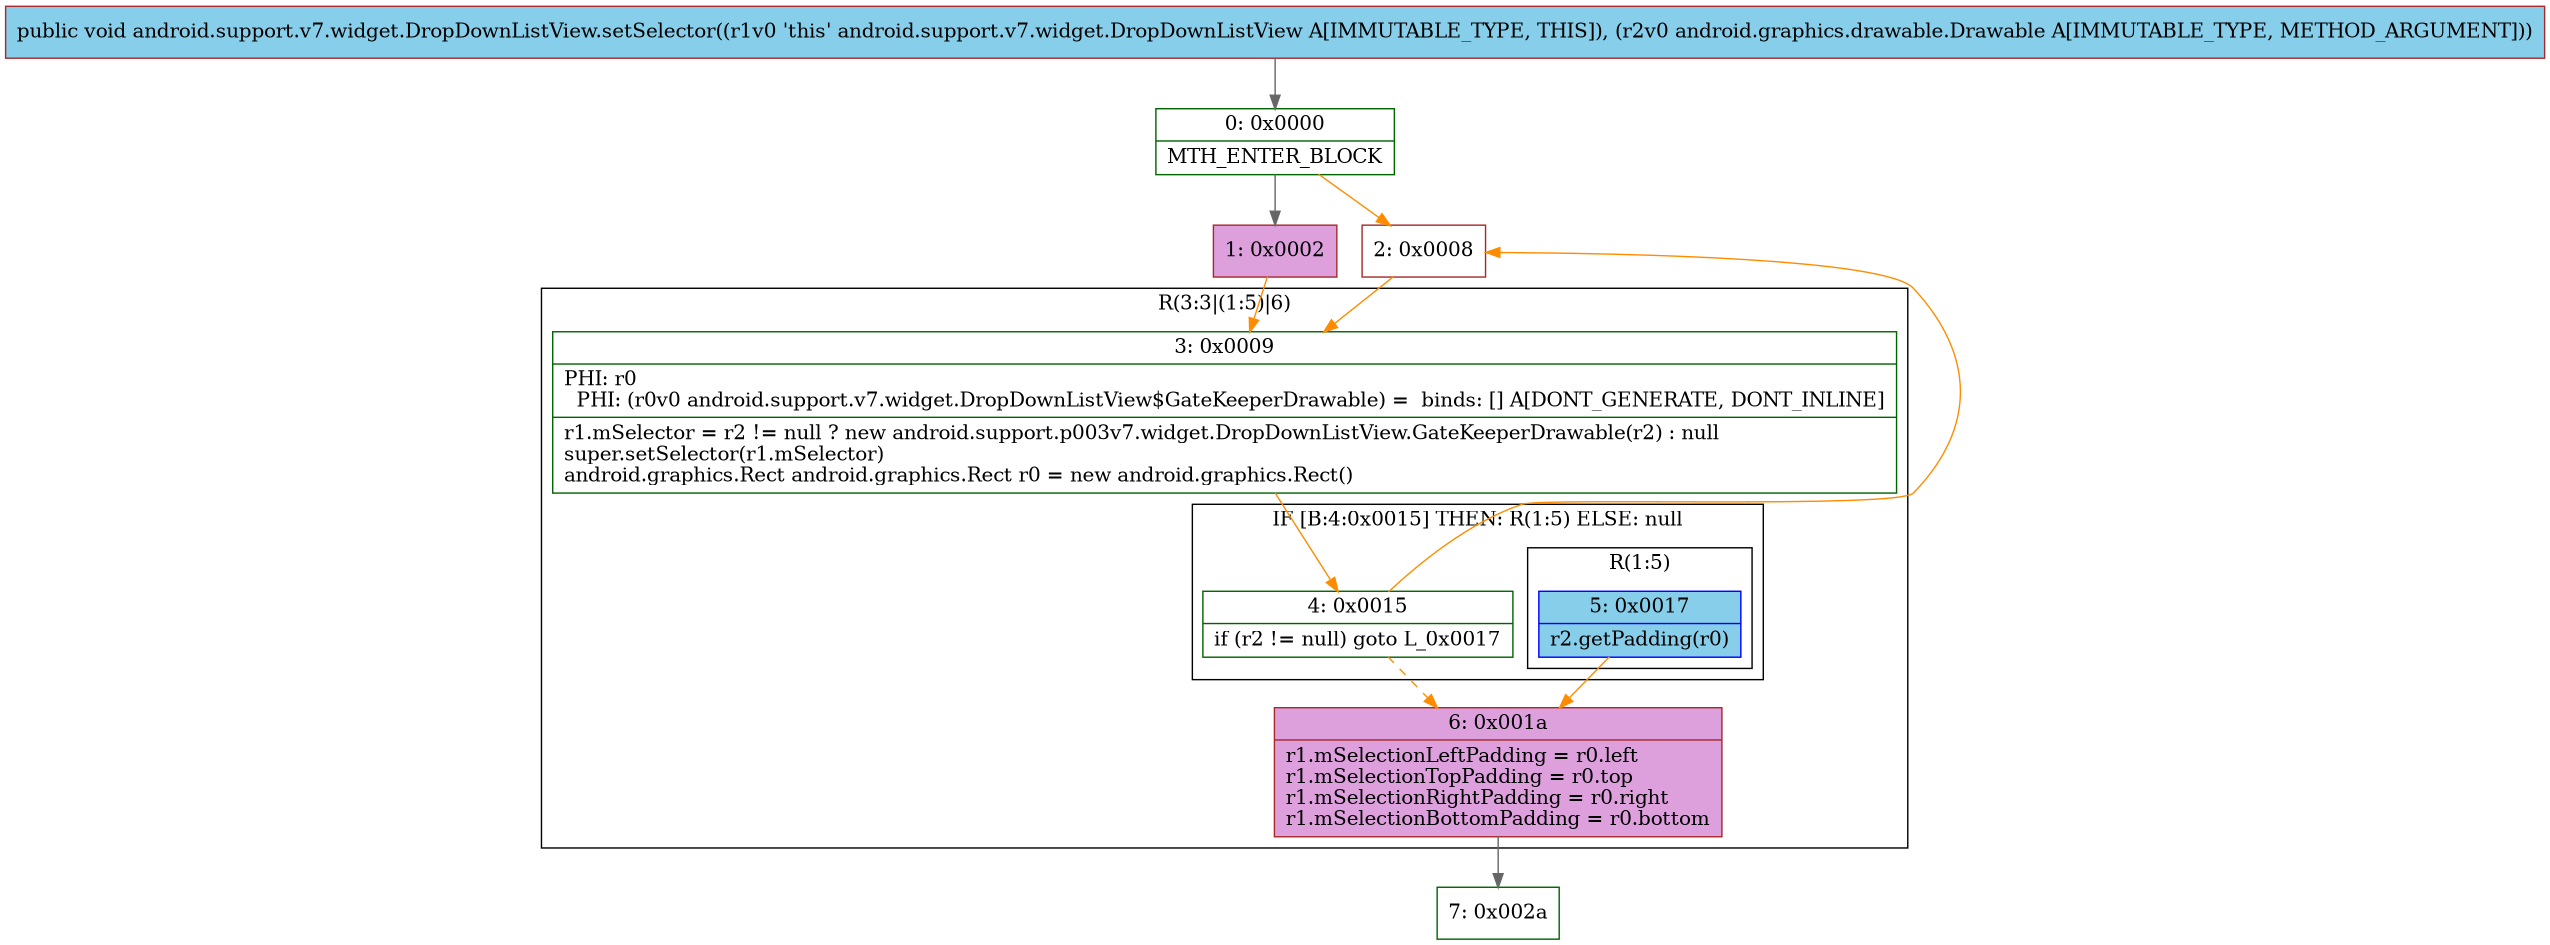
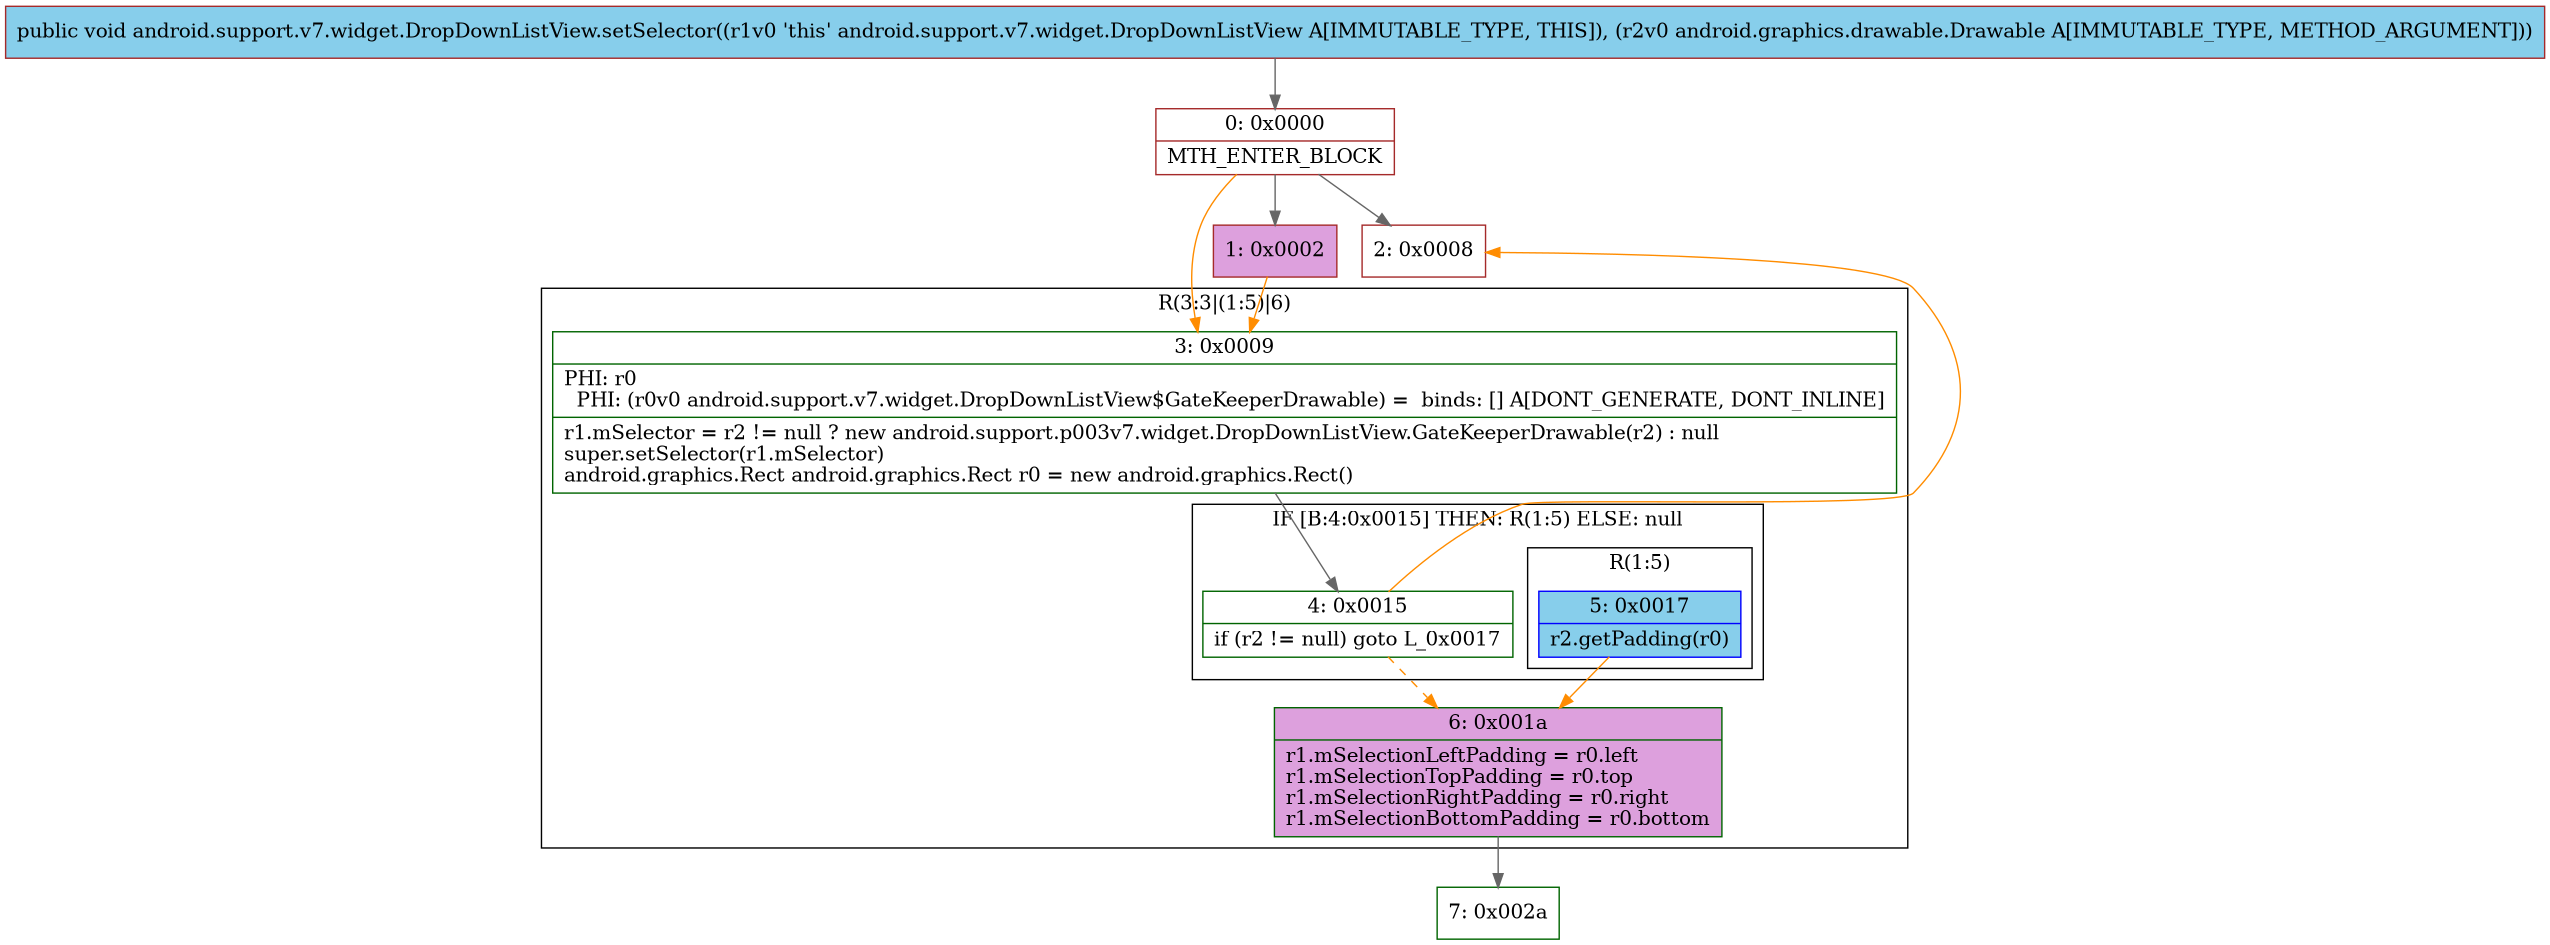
(1275, 142) -> (1275, 142)
(1349, 196) -> (1349, 196)
(1364, 300) -> (1196, 240)
(1303, 536) -> (1303, 536)
(1498, 772) -> (1498, 772)
